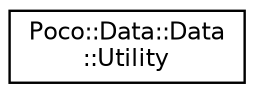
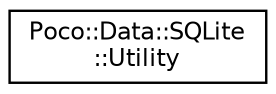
(127, 47) -> (138, 47)
